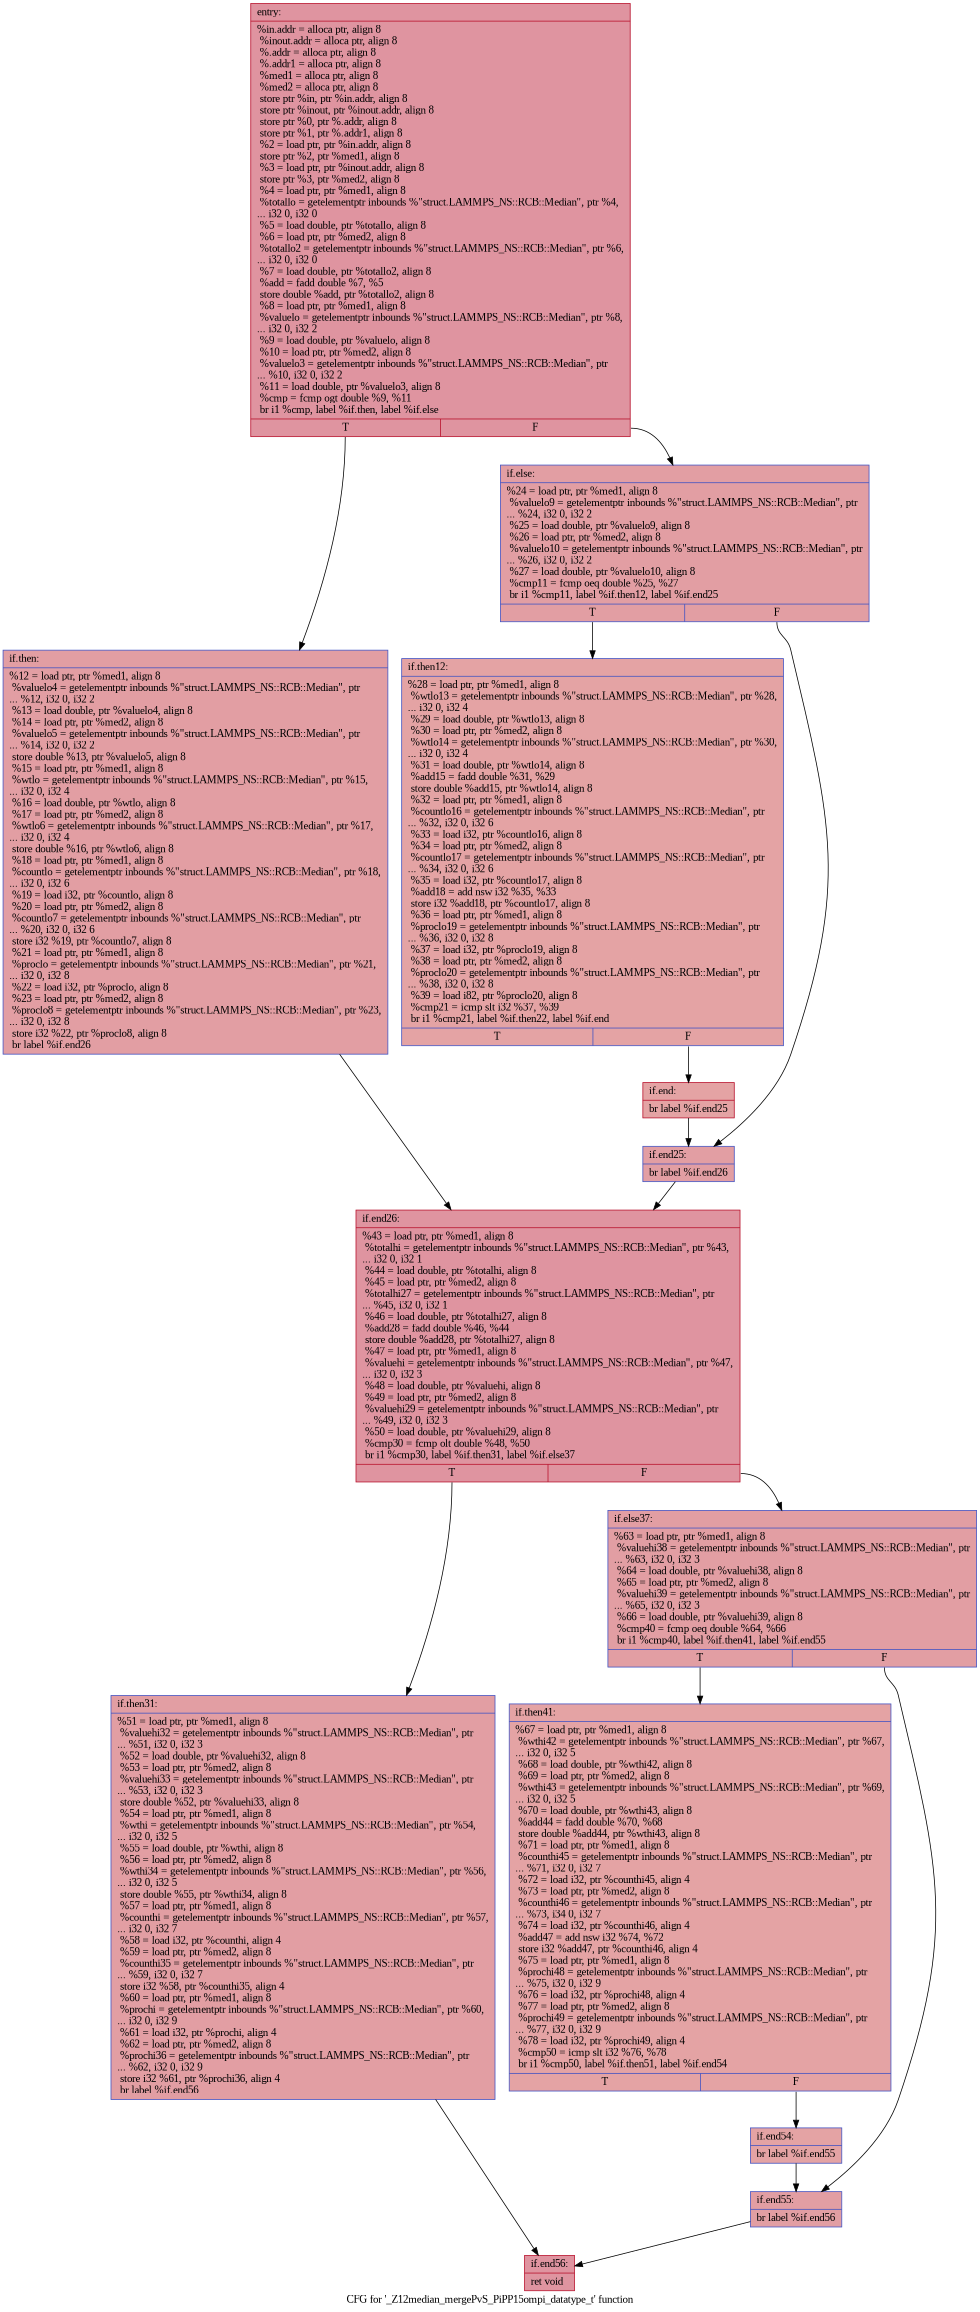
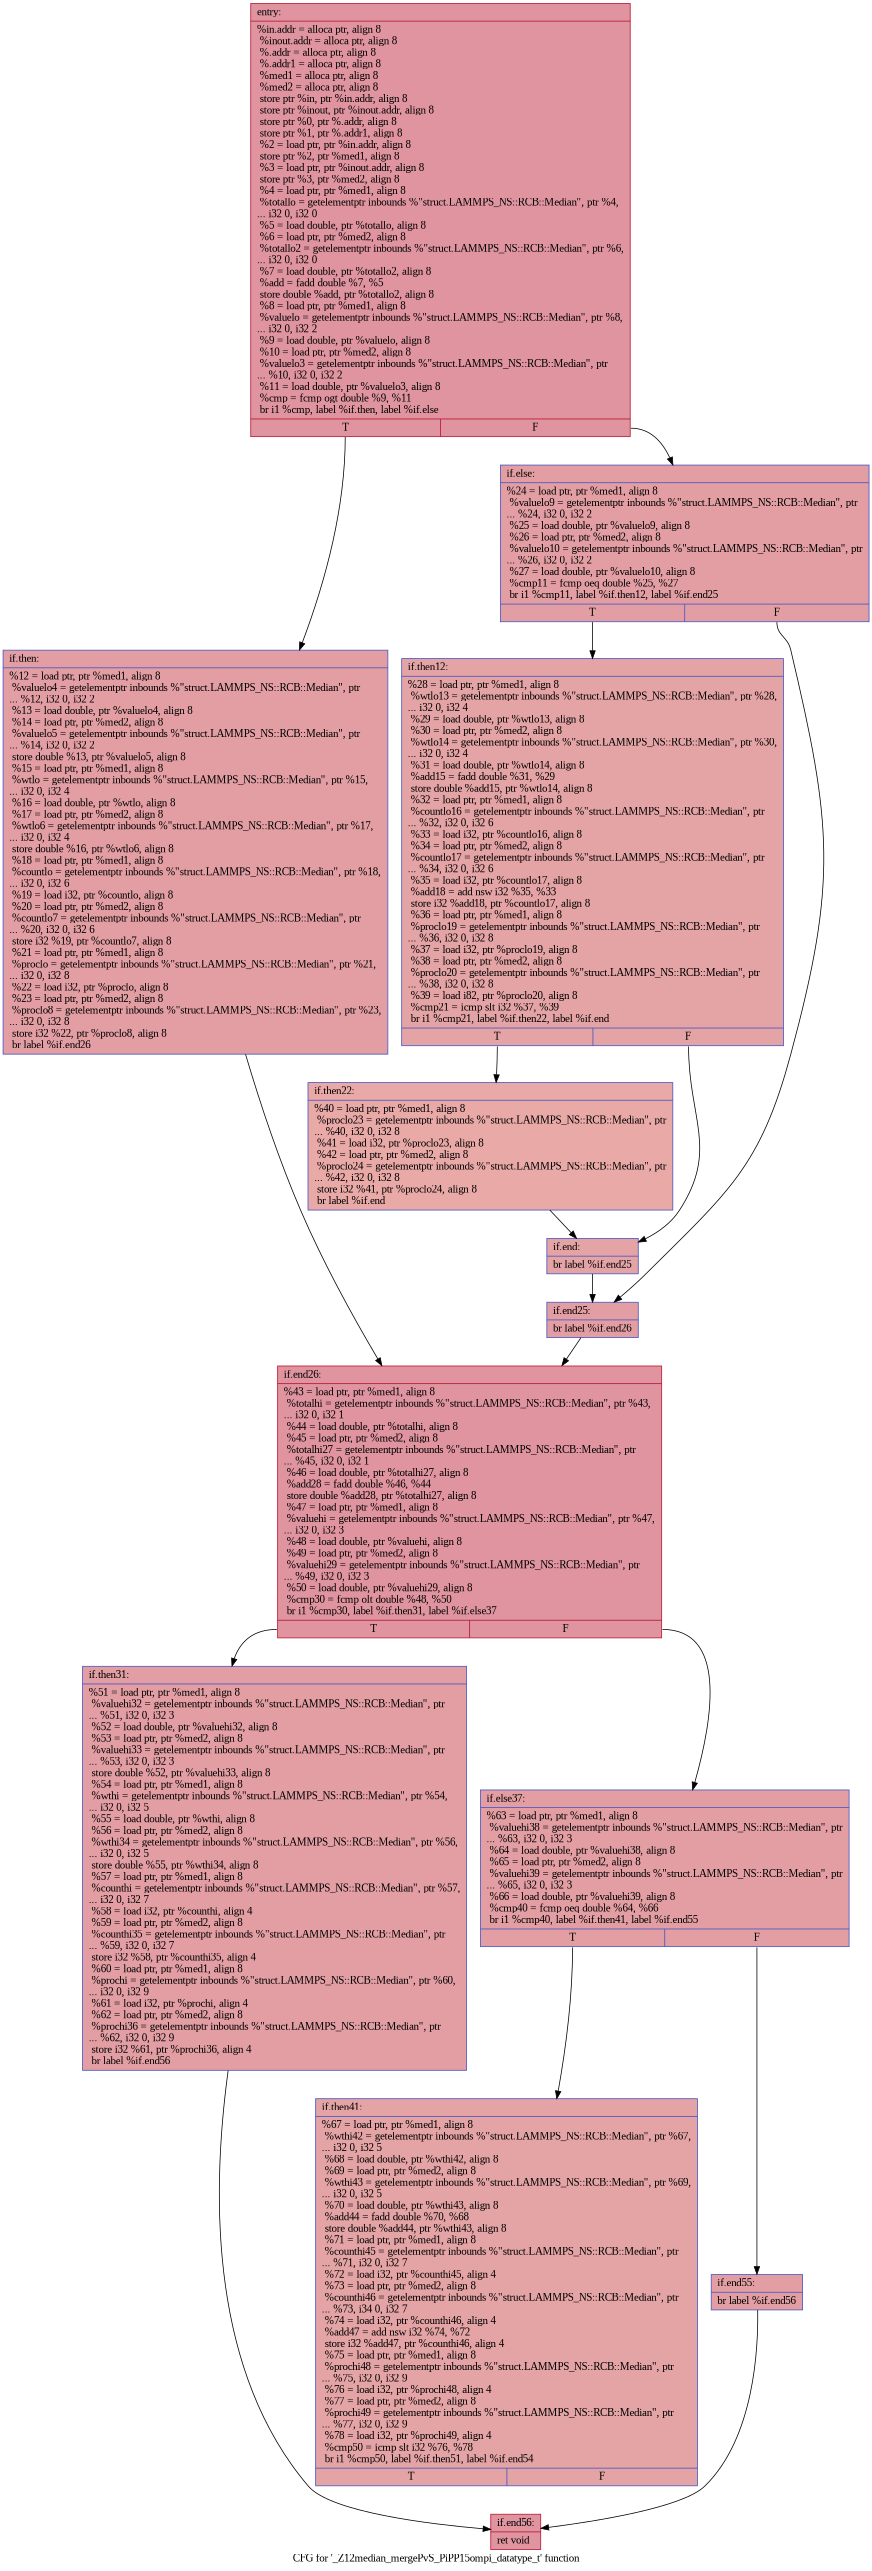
(689, 1100) -> (593, 1256)
none -> (490, 1146)
(796, 2146) -> none
